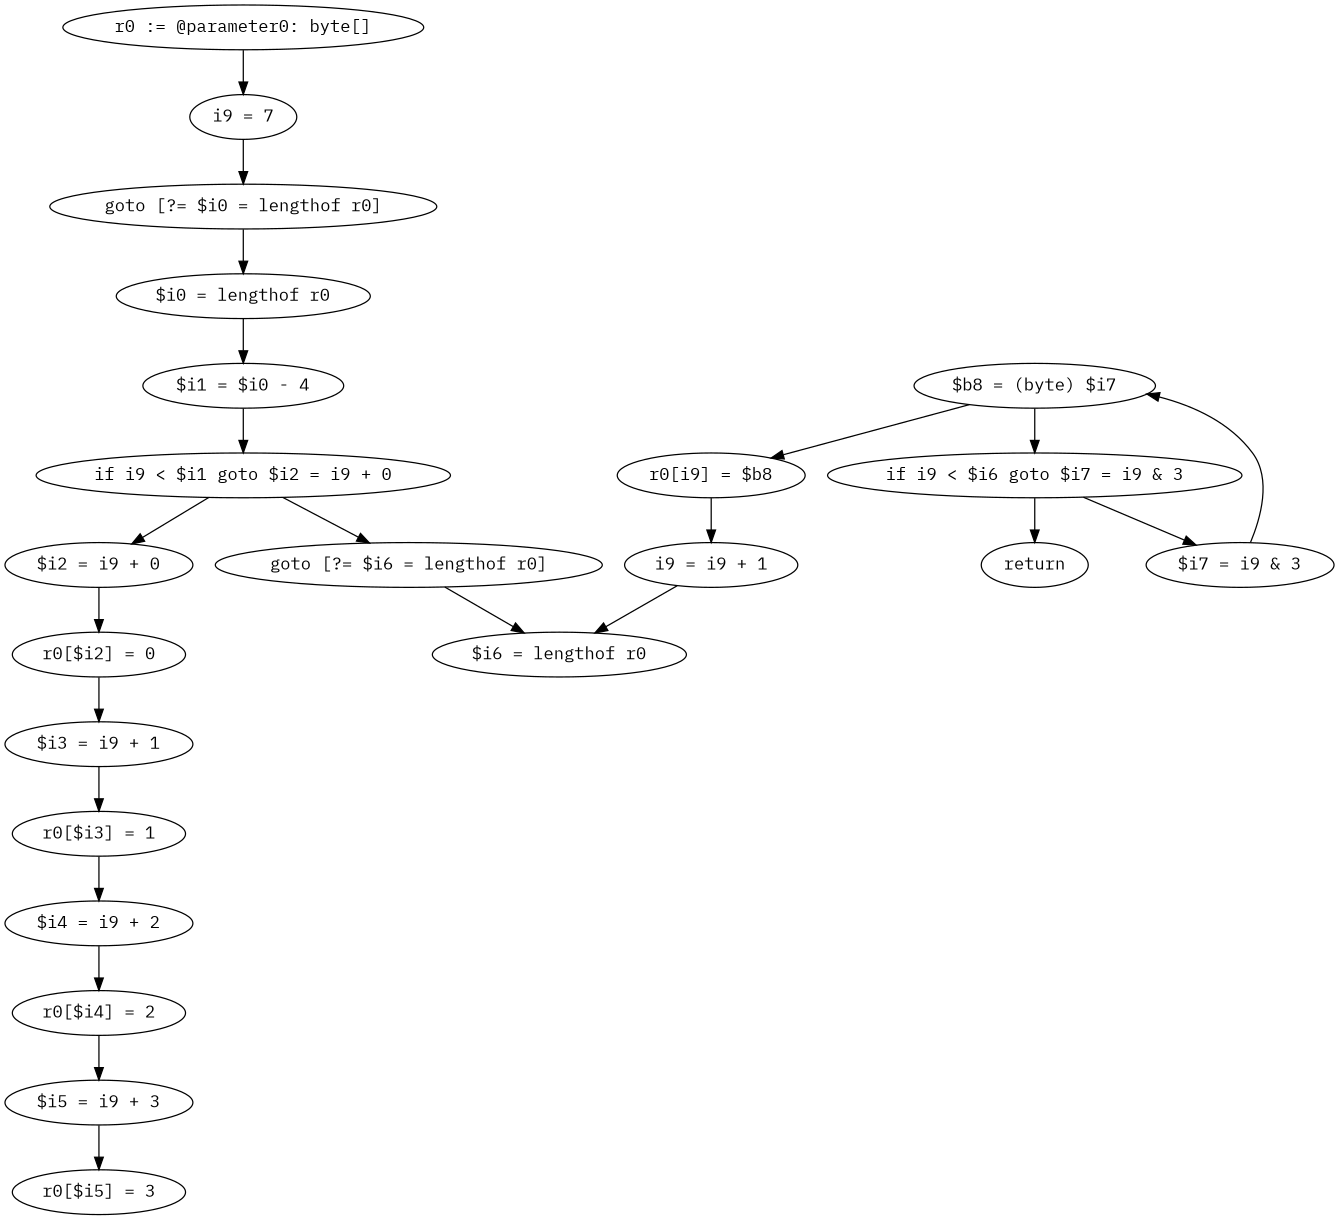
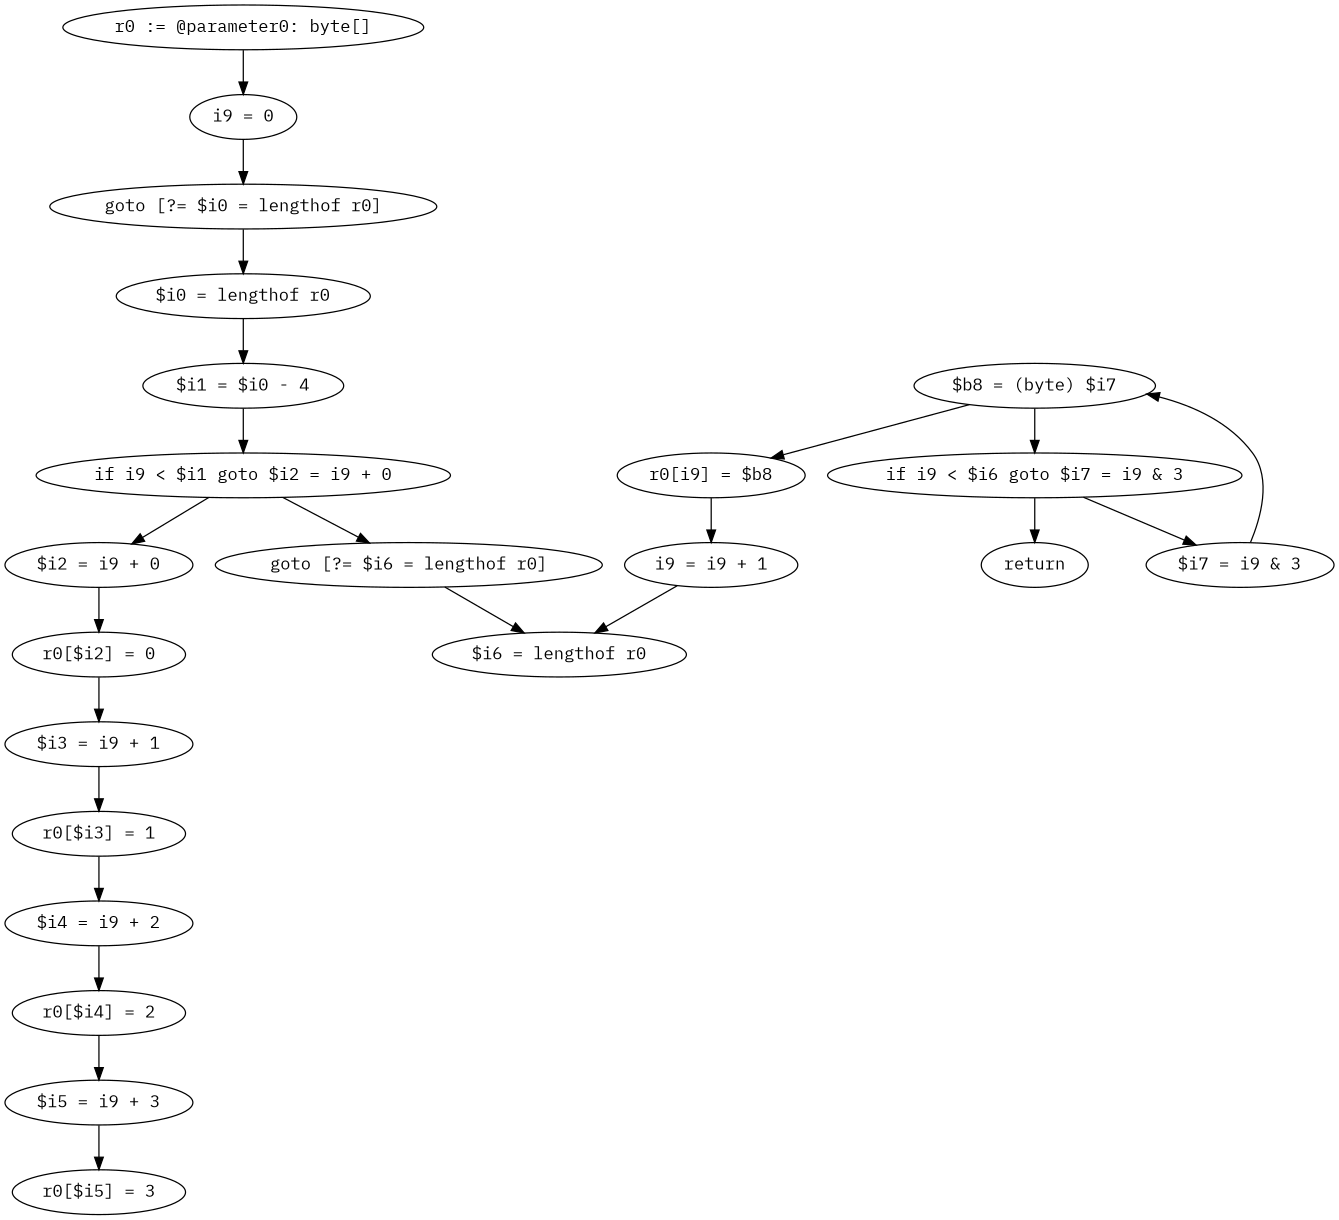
(243, 117) -> (243, 117)
